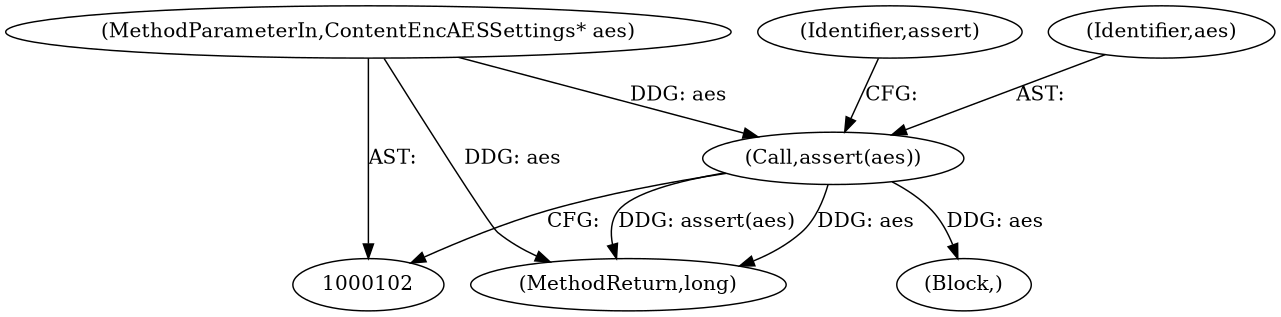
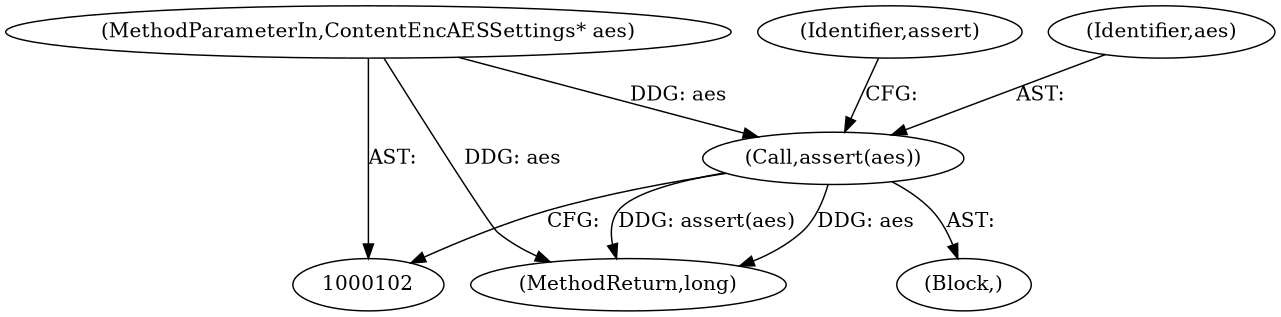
(995, 222) -> (974, 222)
